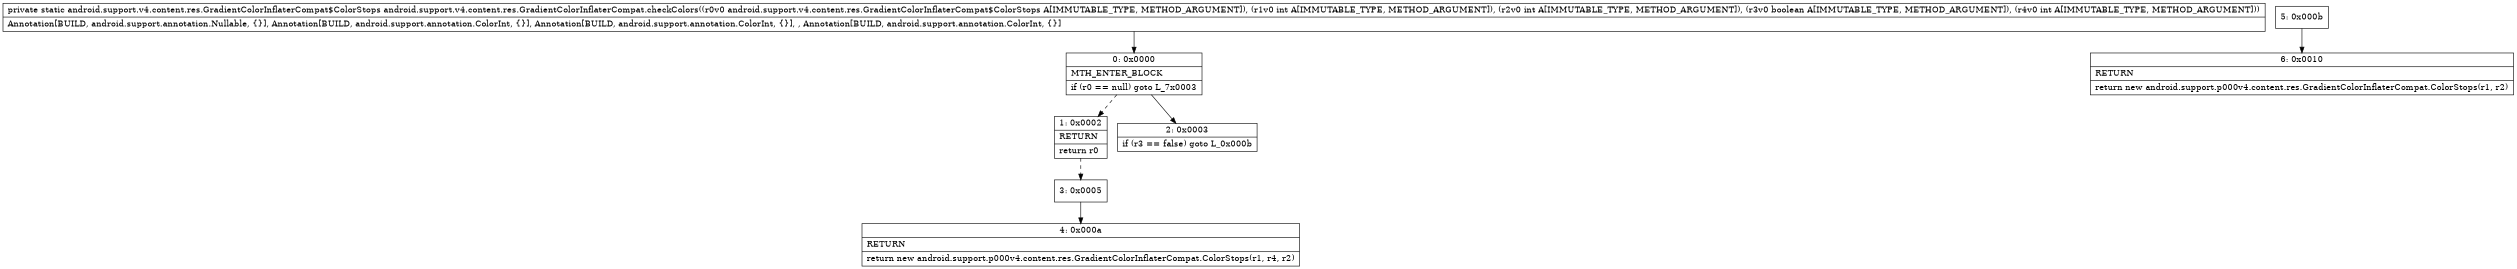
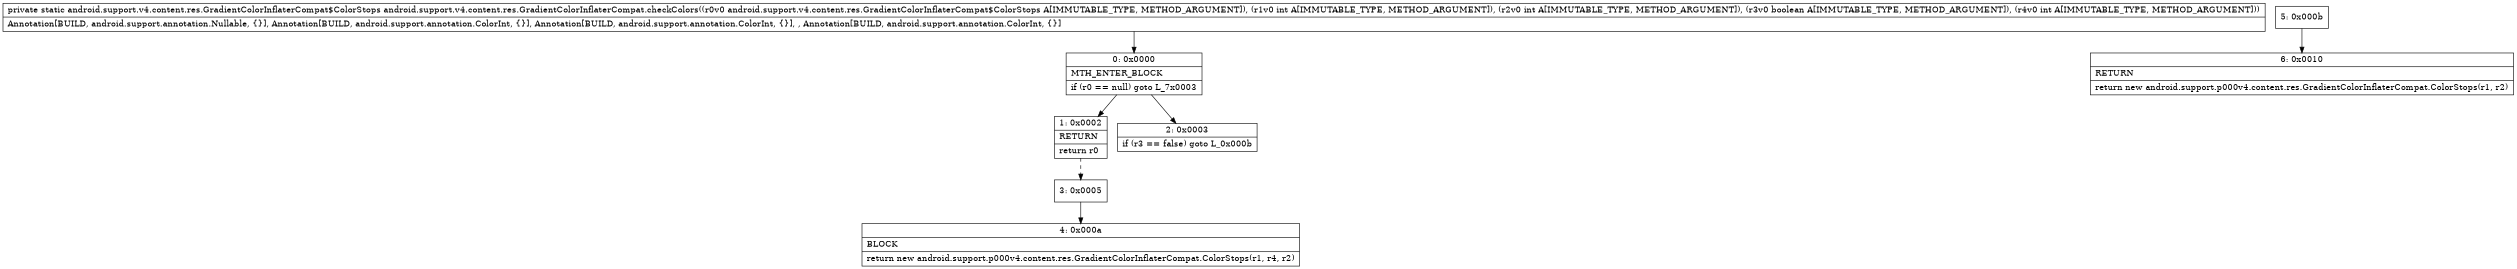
(1109, 103) -> (1109, 103)
(886, 244) -> (882, 244)
